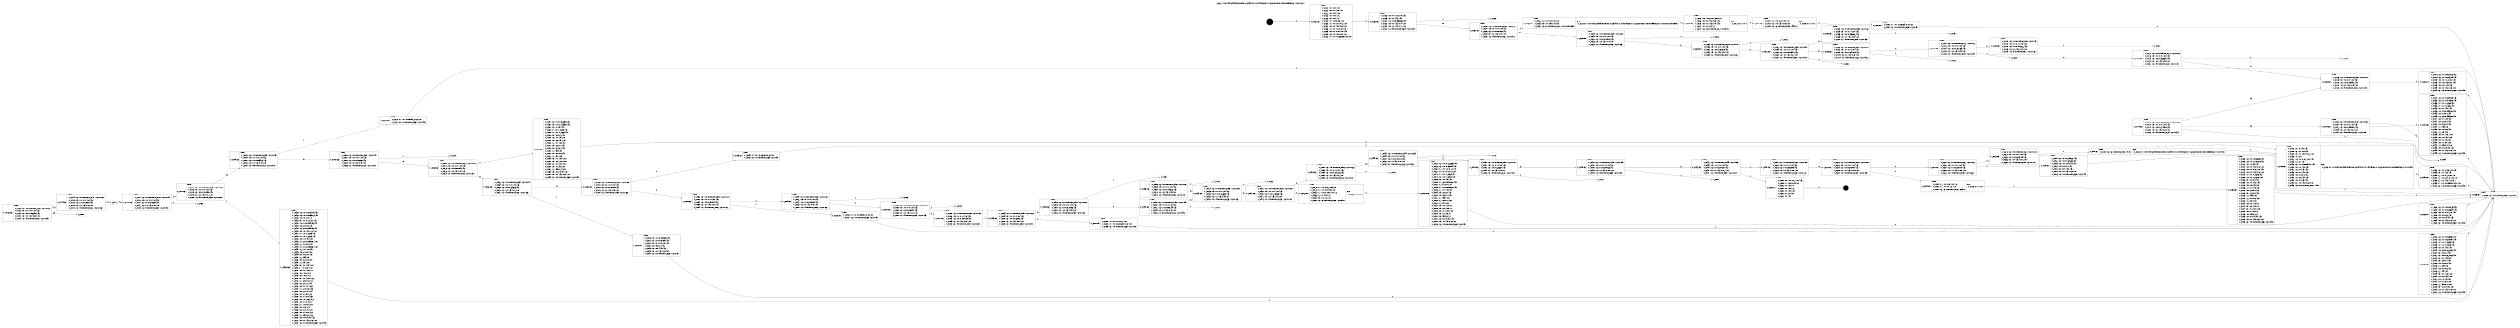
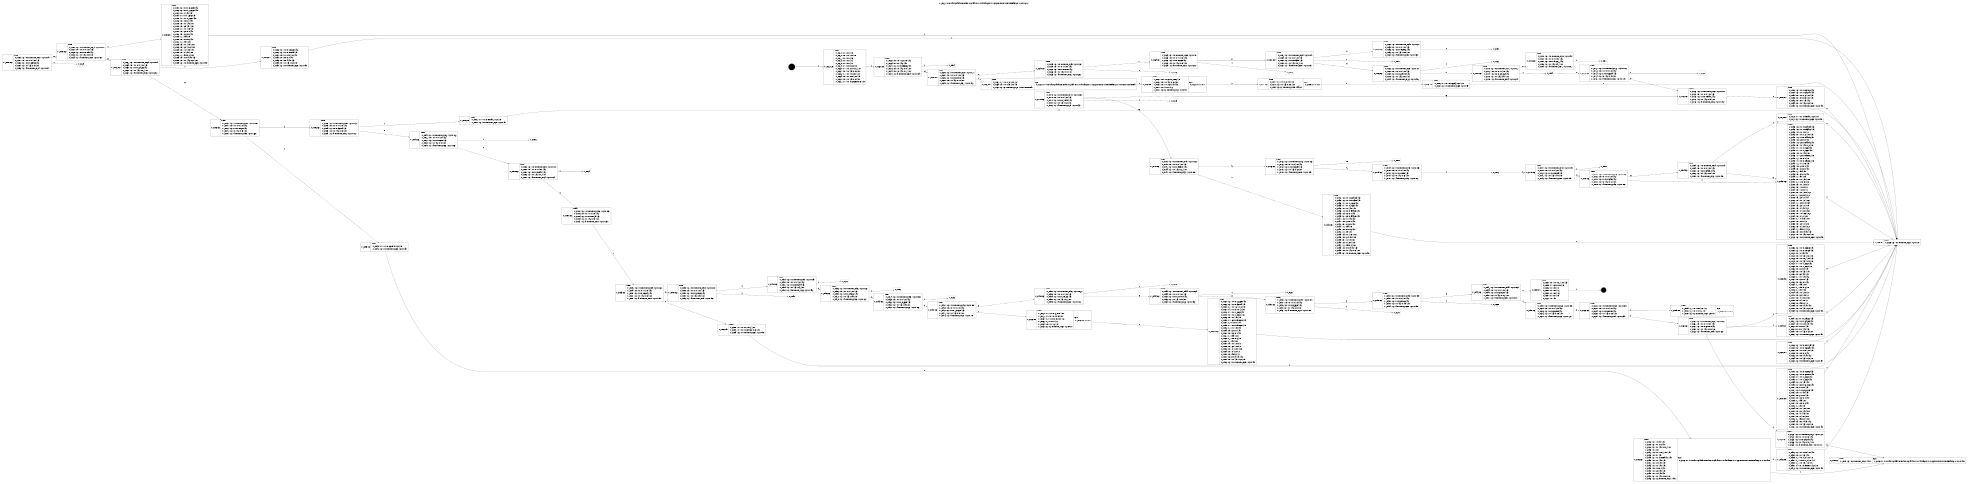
(2413, 134) -> (1231, 167)
(2250, 152) -> (1827, 473)
(303, 160) -> (1751, 176)
(2105, 188) -> (1752, 324)
(1190, 201) -> (818, 289)
